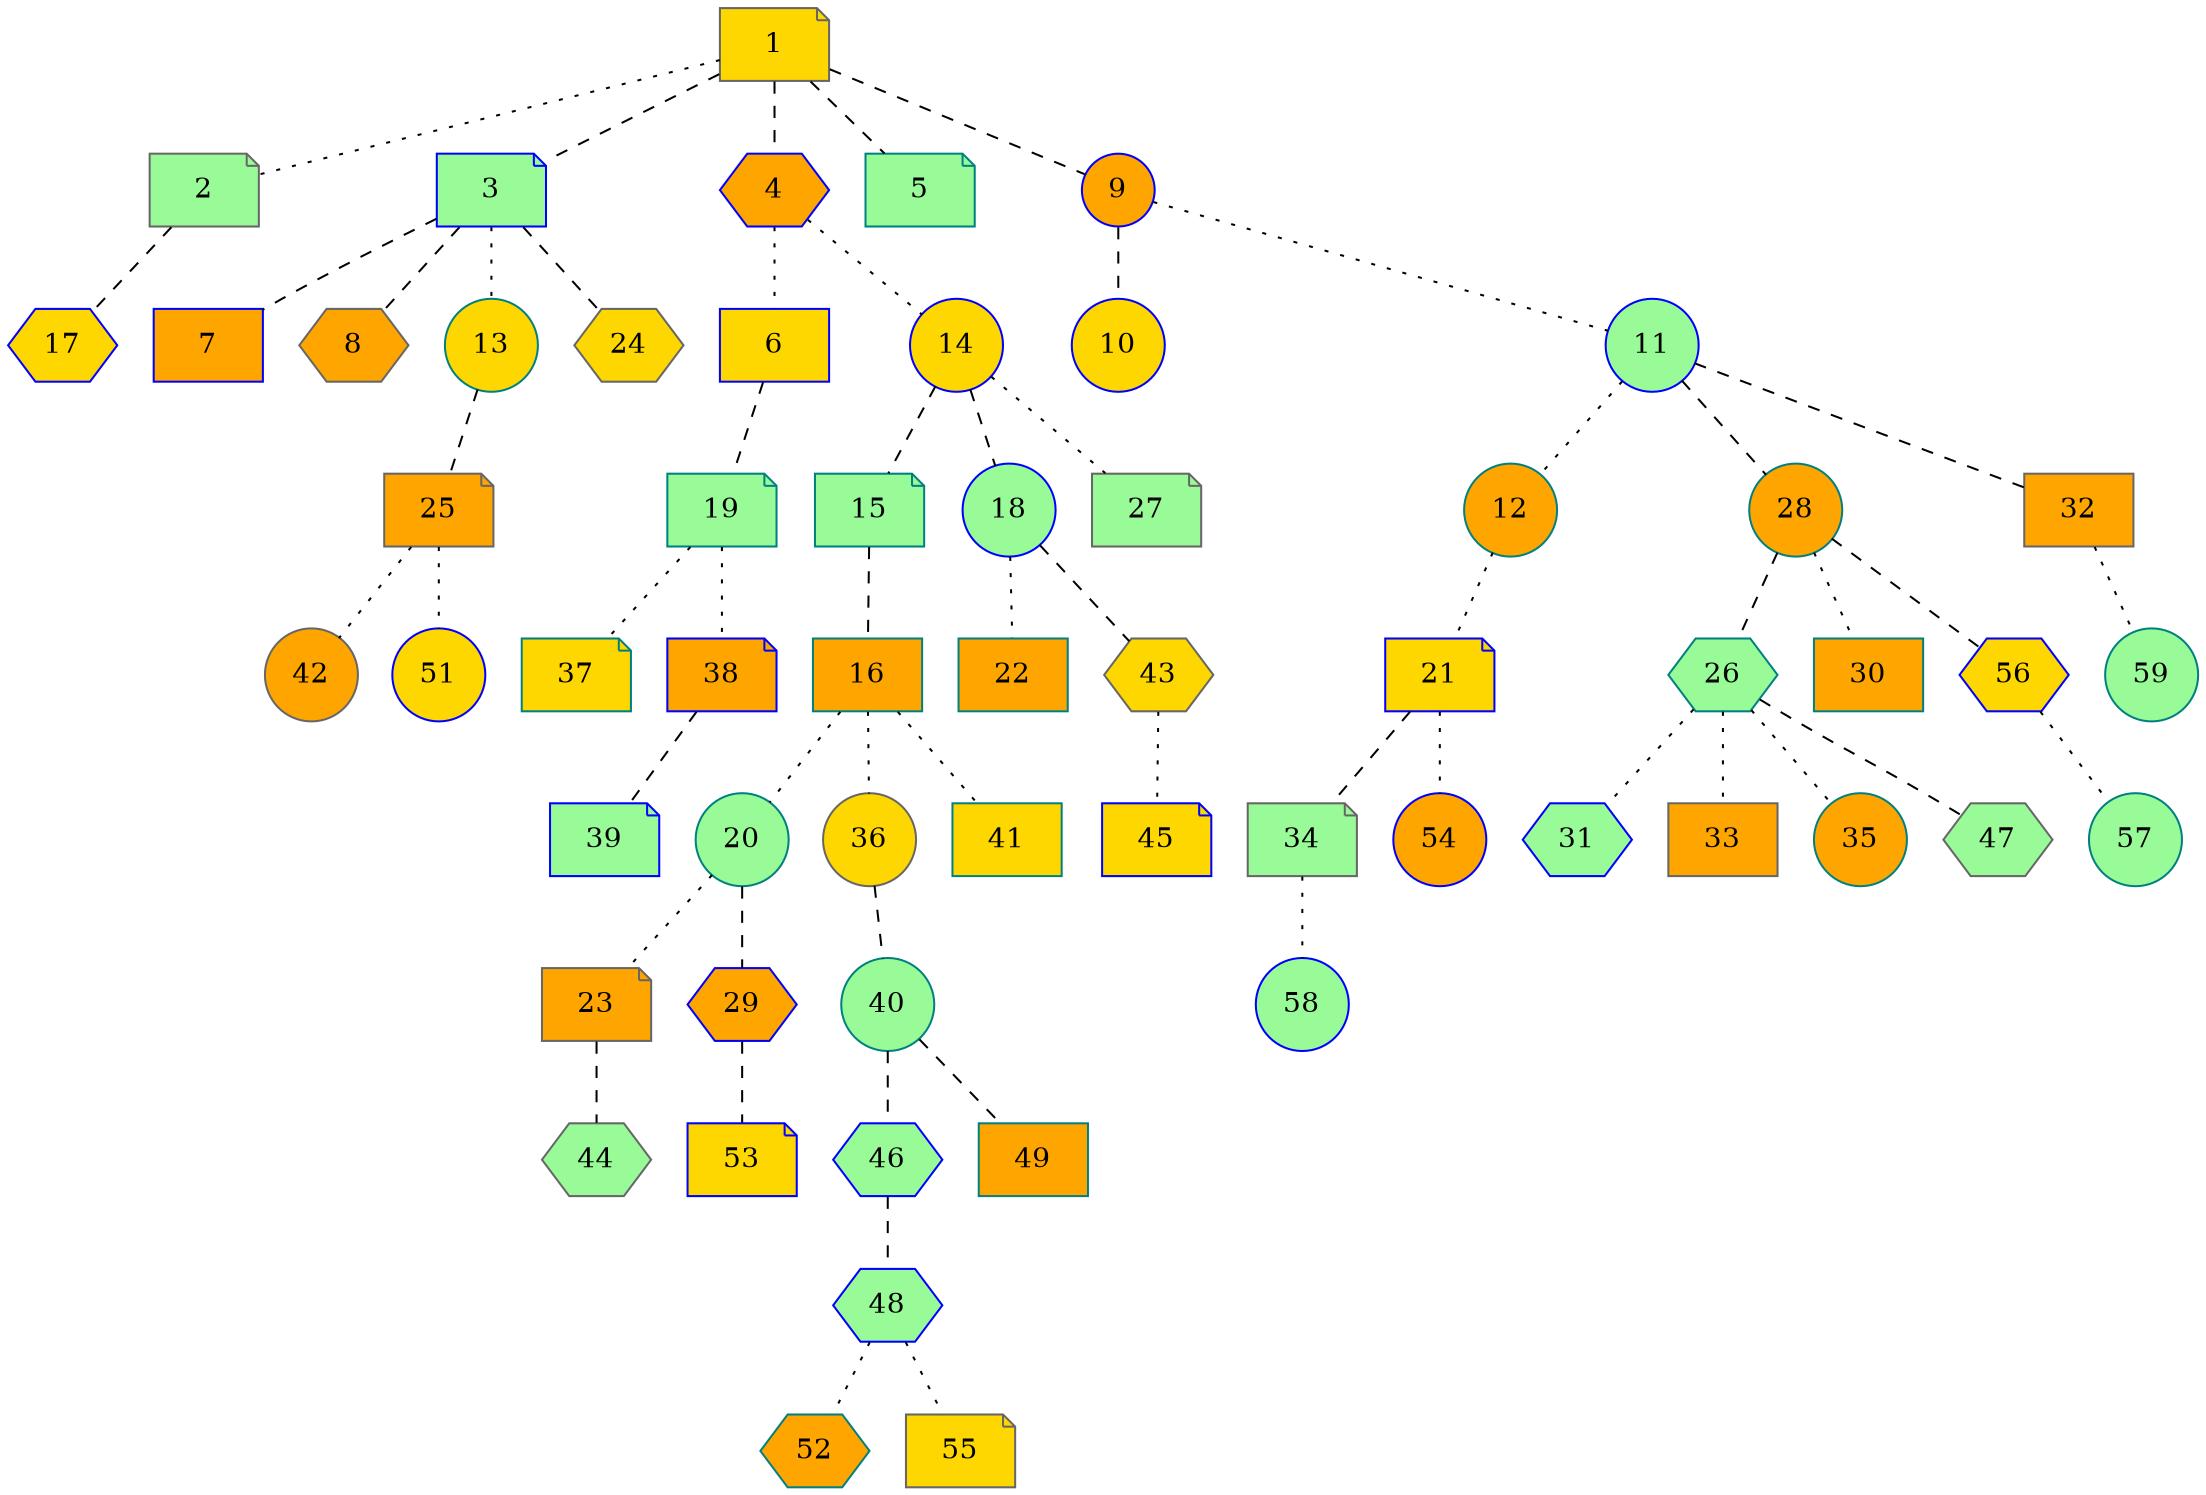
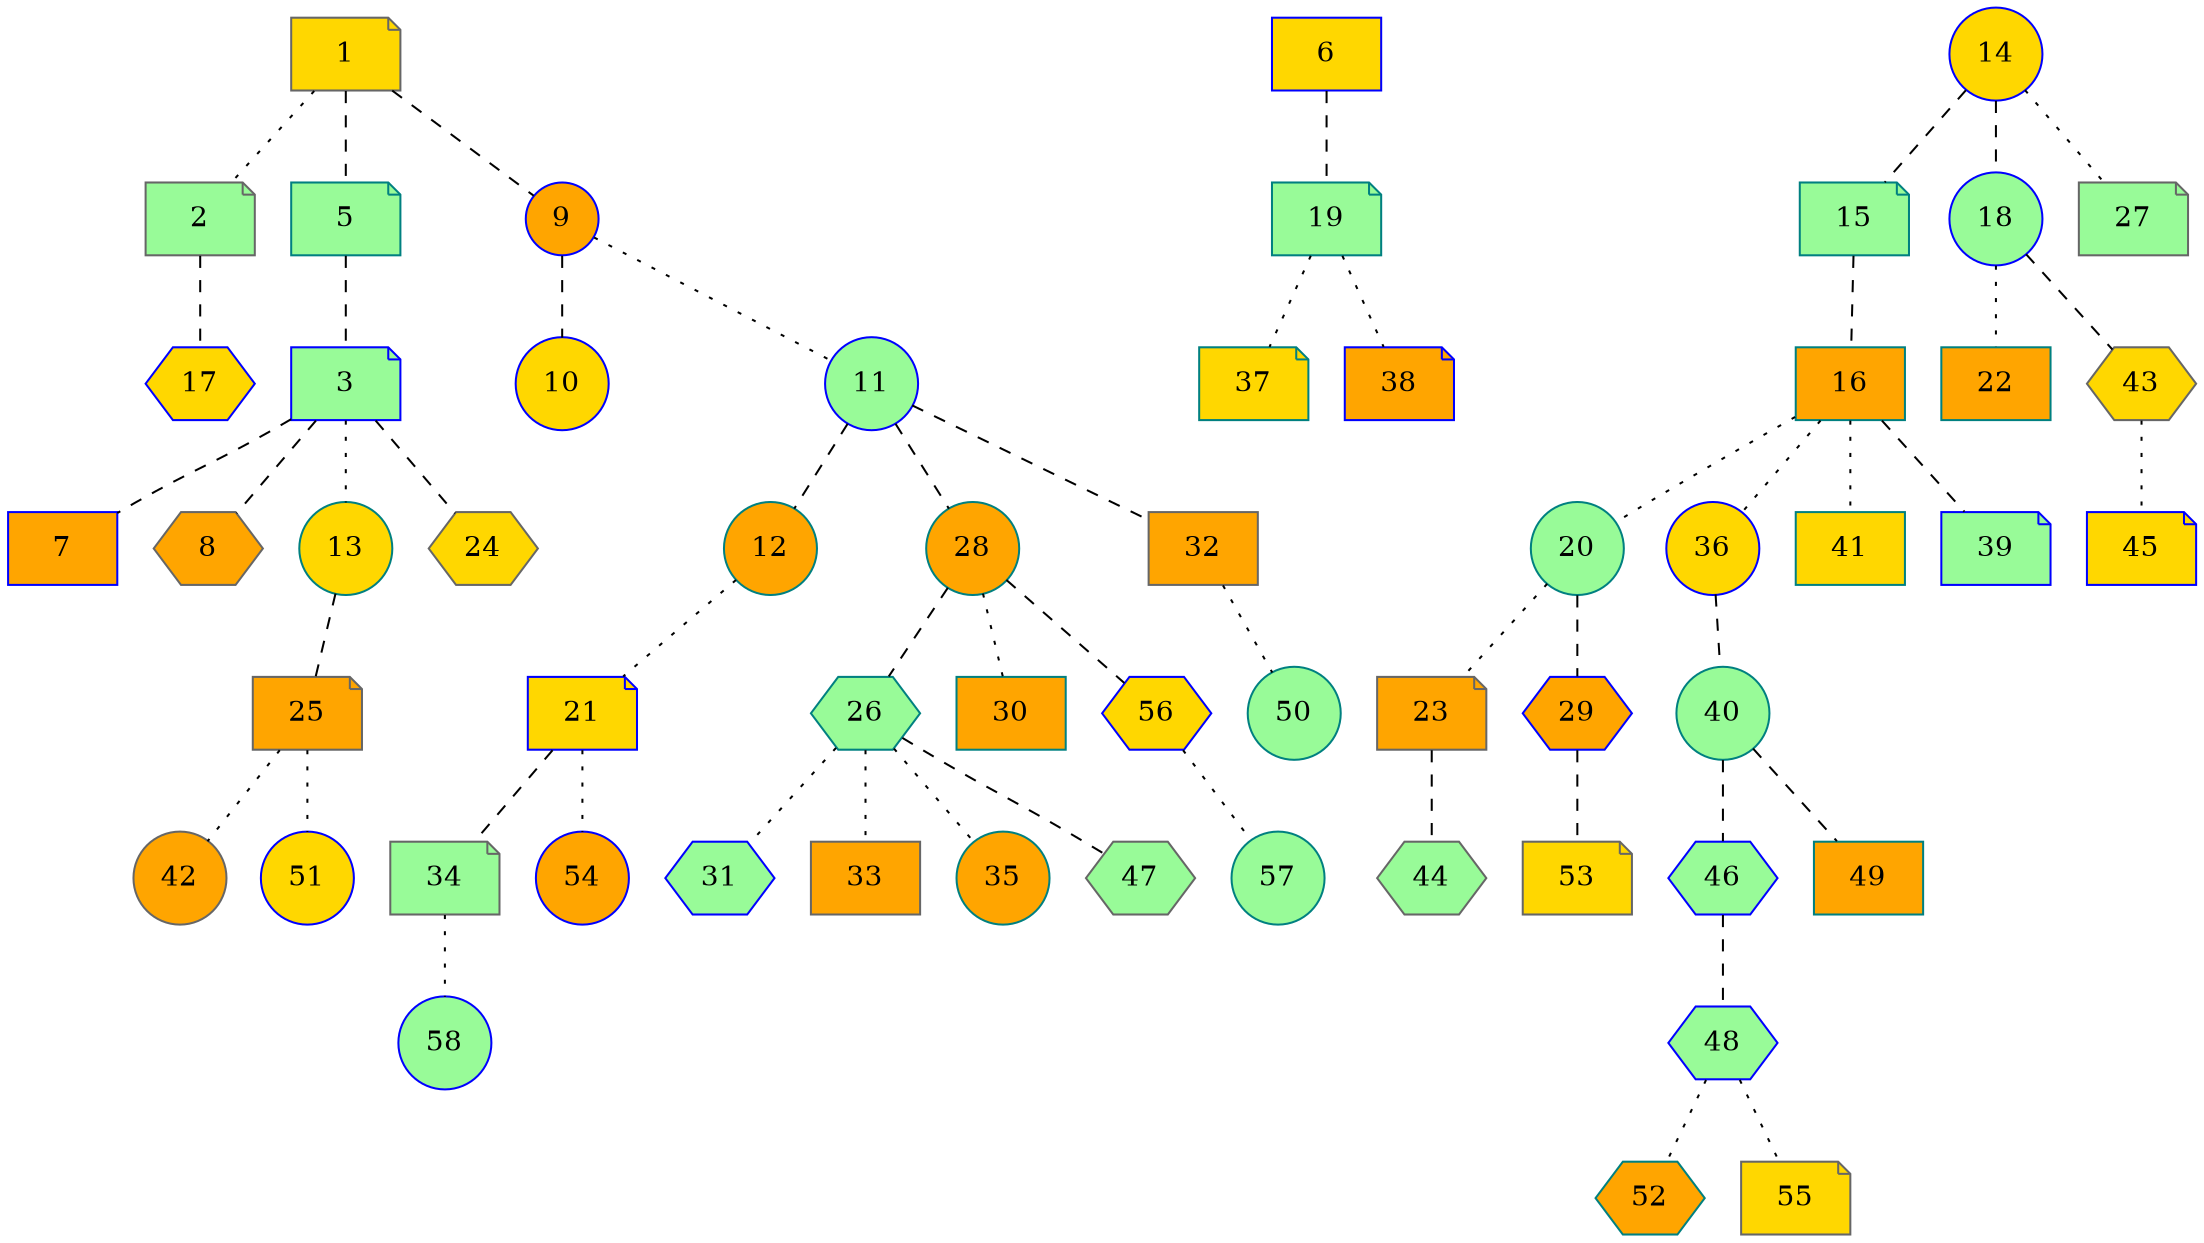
(633, 117) -> (346, 301)
(775, 190) -> none
(1581, 428) -> (821, 466)
(2152, 675) -> (1294, 713)
(663, 757) -> (1923, 466)
(870, 840) -> (1713, 548)
(742, 1160) -> (1577, 878)
